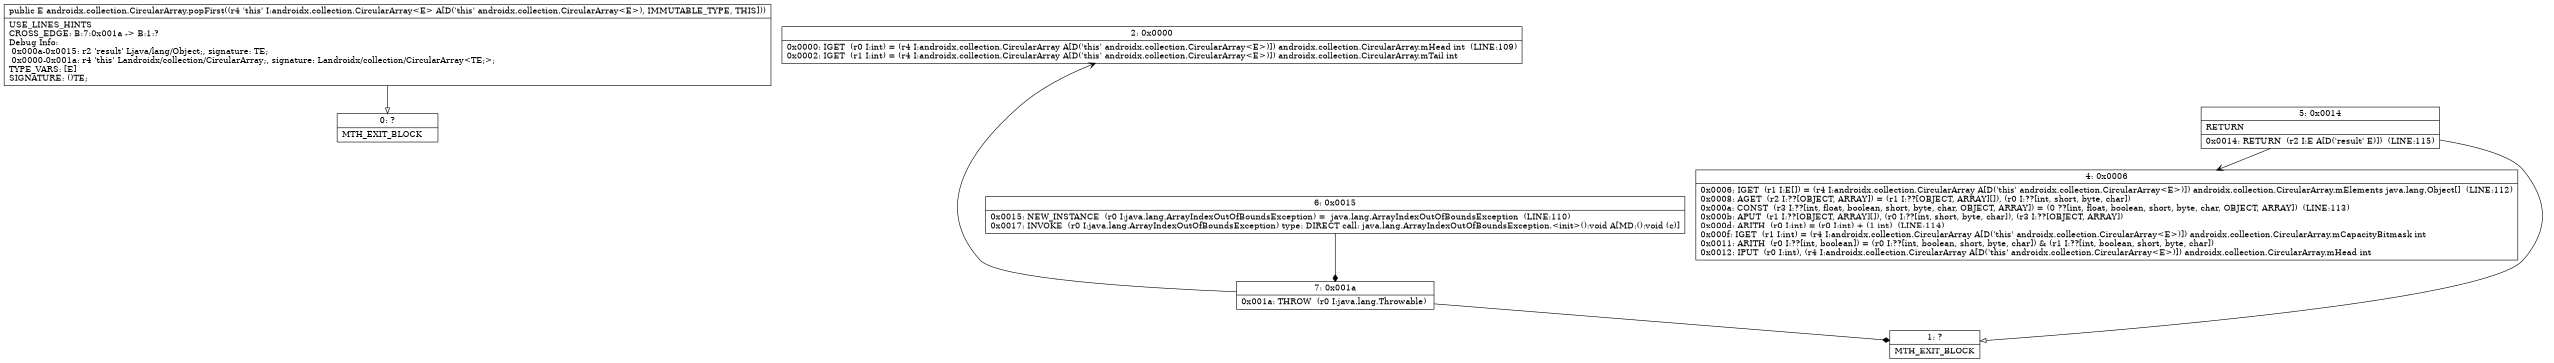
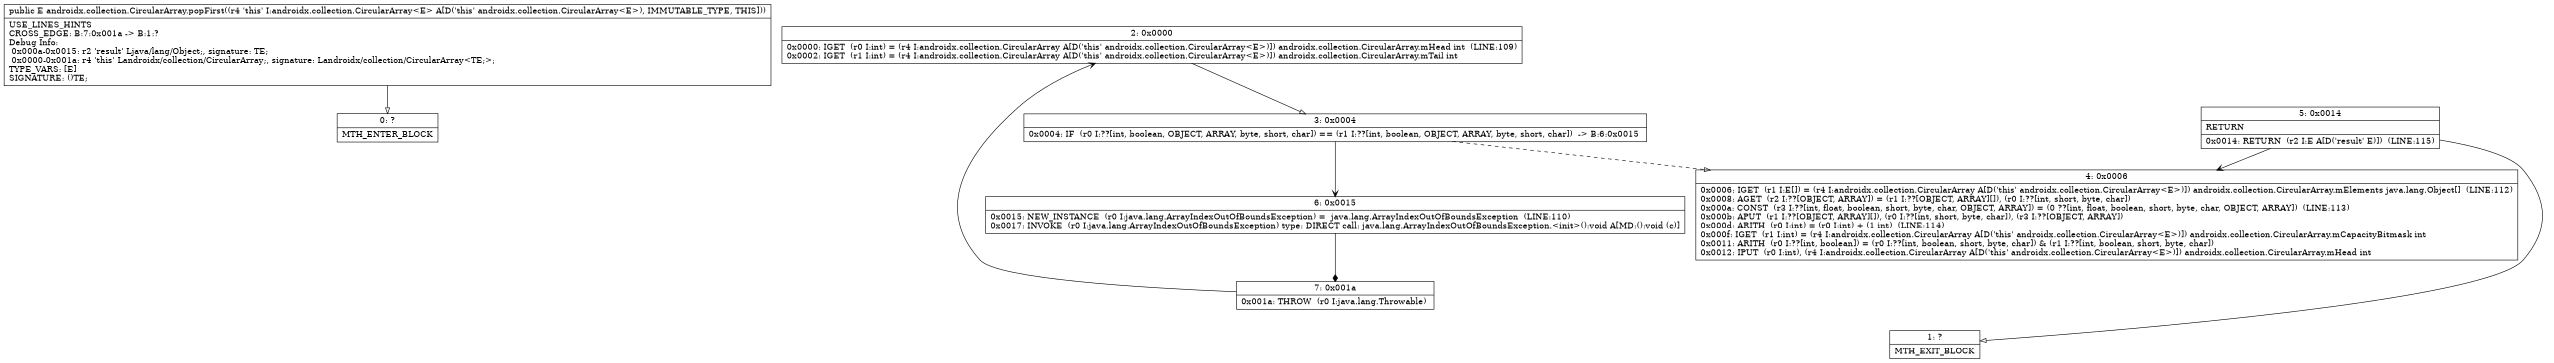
none -> (1335, 128)
(382, 135) -> (388, 135)
(1658, 322) -> none
